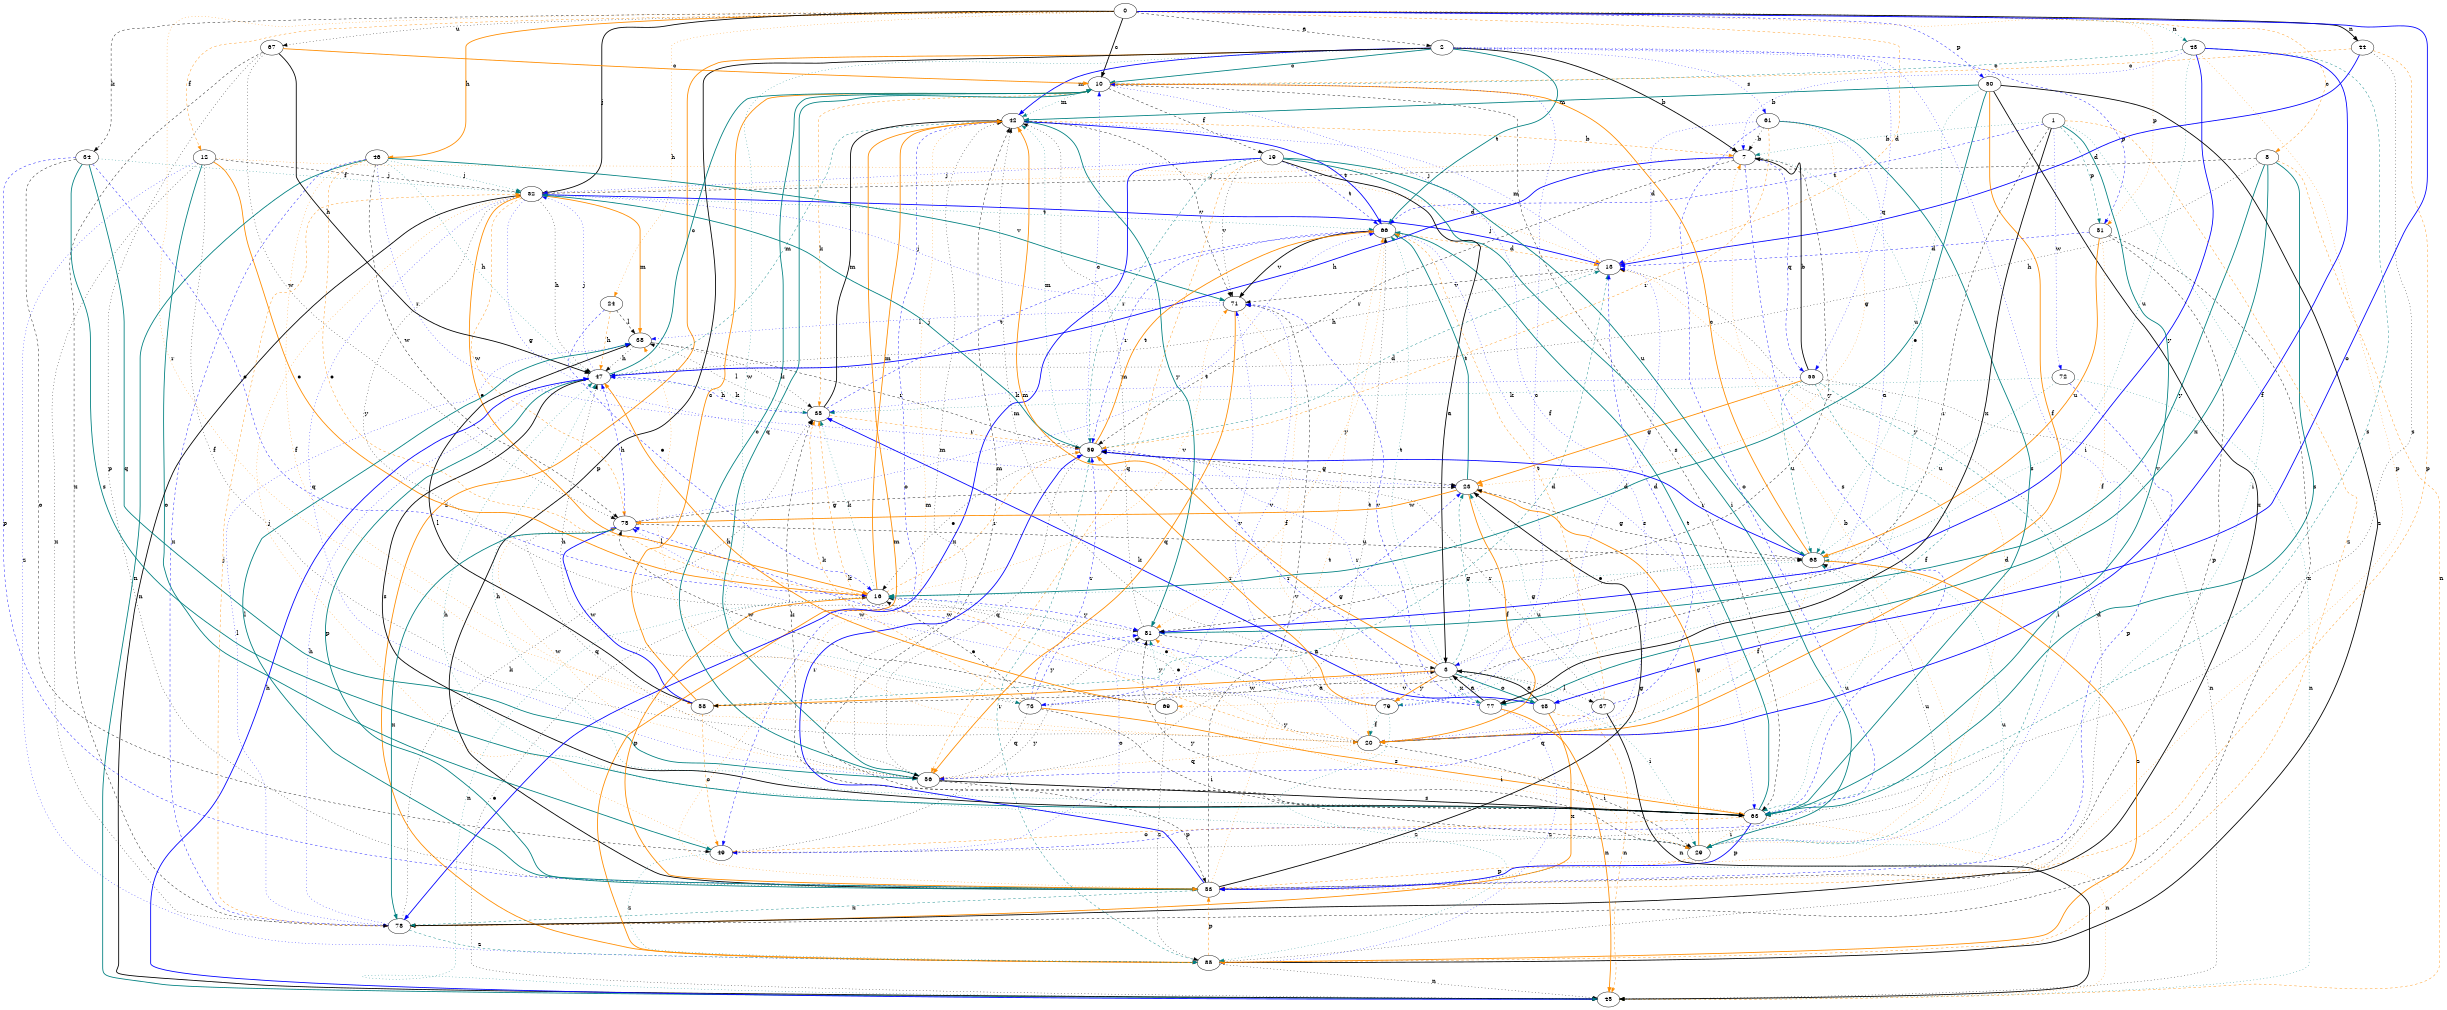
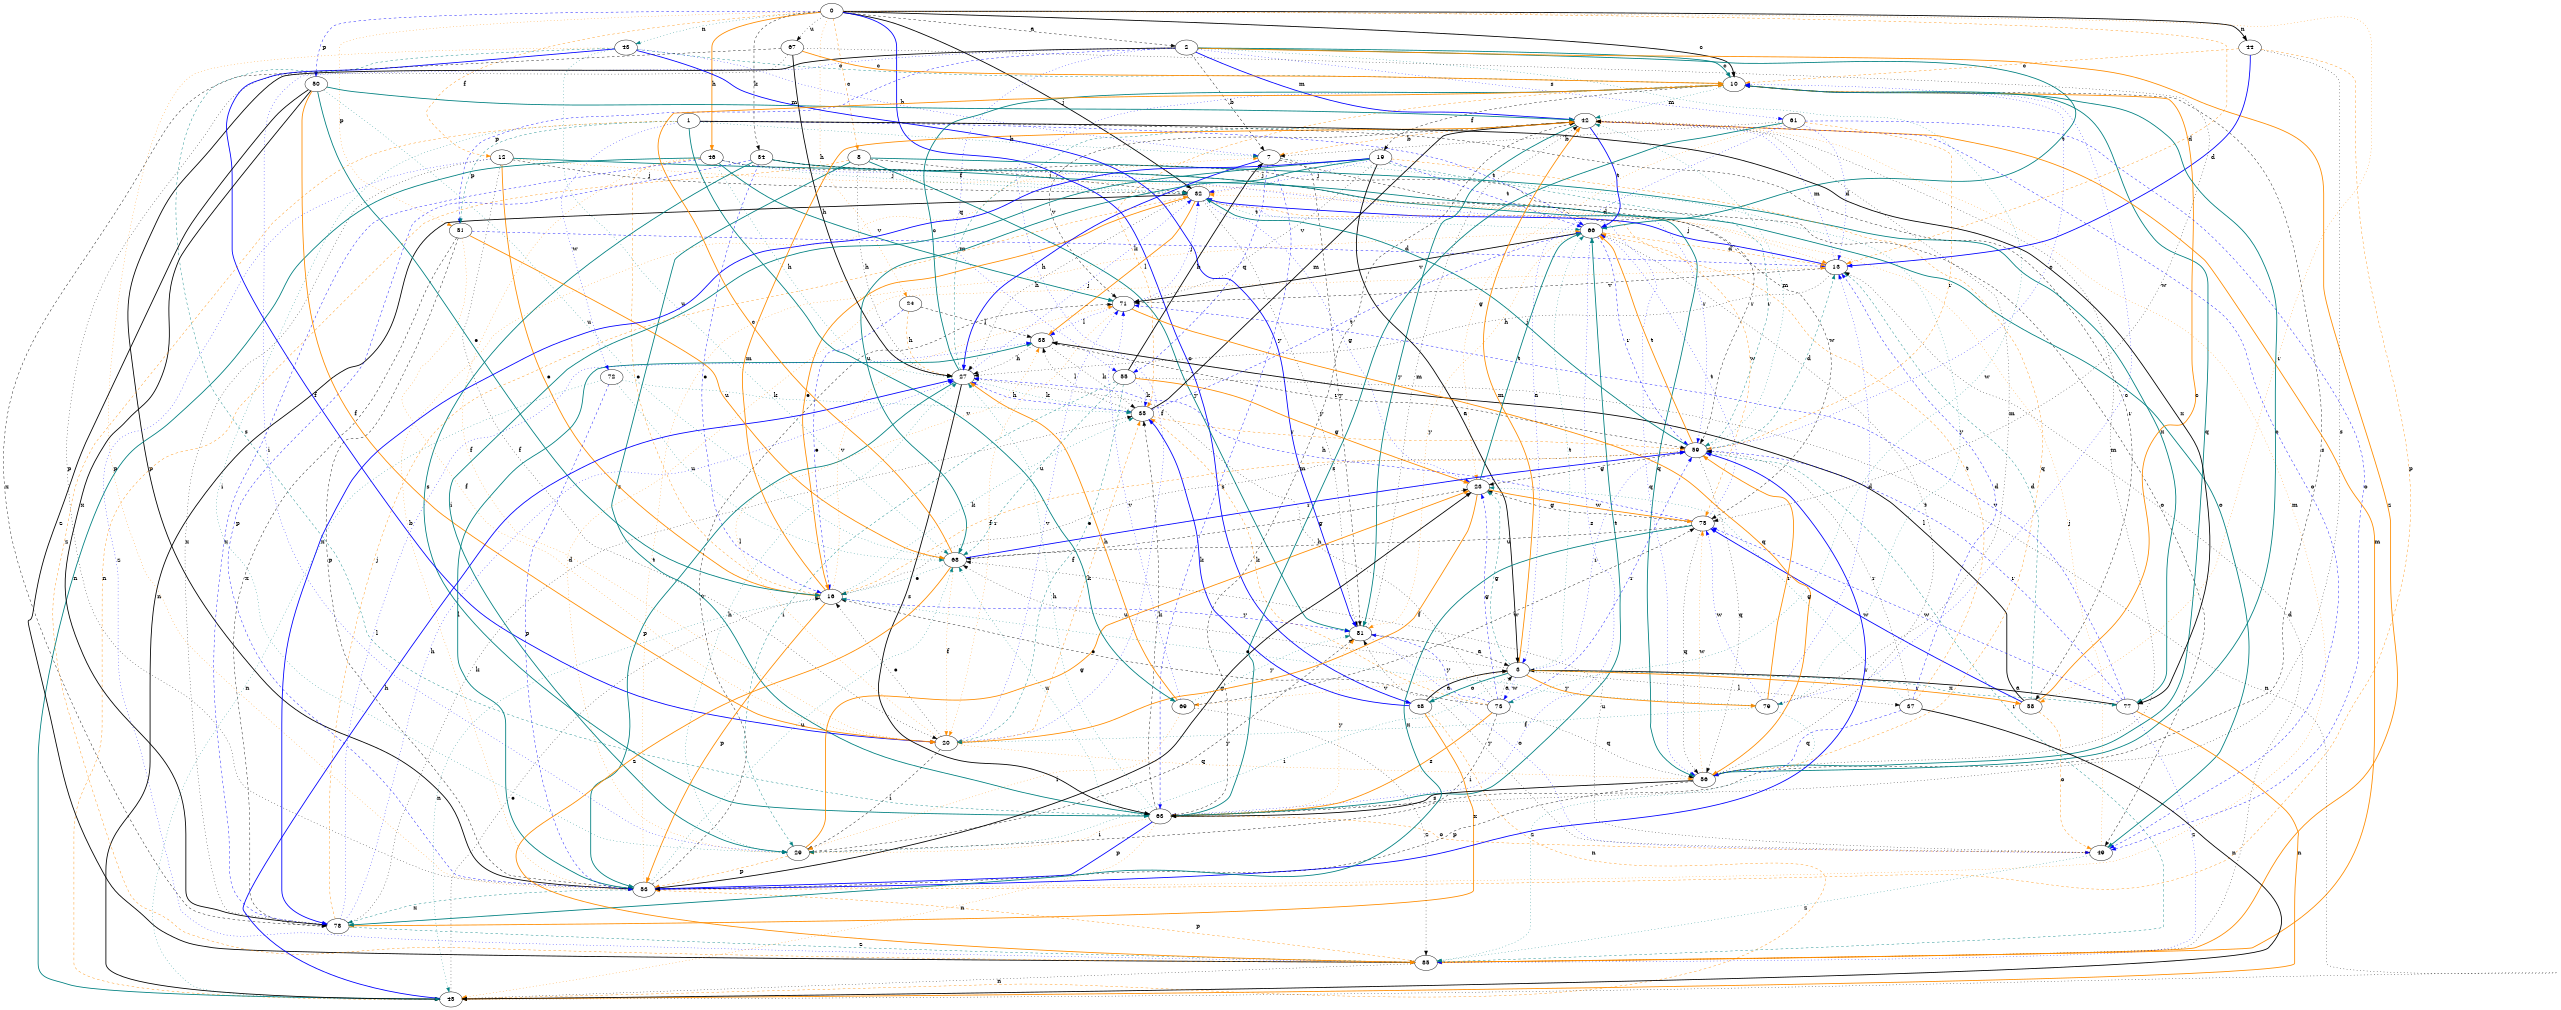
(1601, 76) -> (1228, 103)
(643, 267) -> (1146, 267)
(599, 377) -> (963, 377)
(2127, 542) -> (905, 385)
